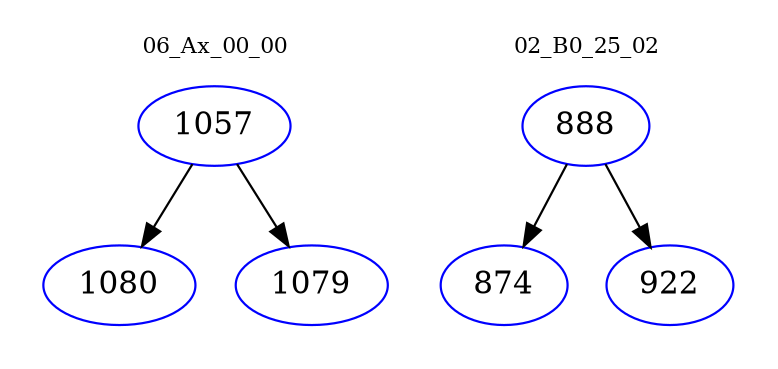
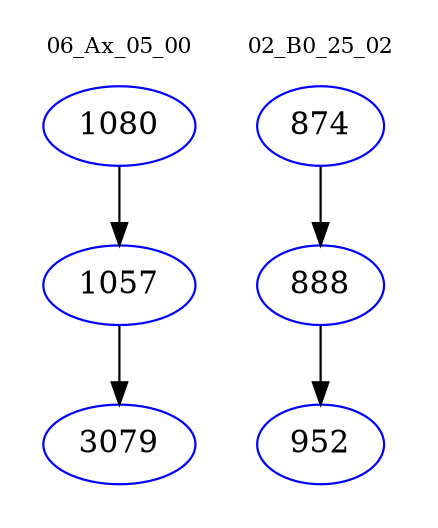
(216, 48) -> (119, 48)
(551, 195) -> (321, 195)
(173, 196) -> (119, 195)
(312, 285) -> (119, 444)
(670, 285) -> (321, 444)
